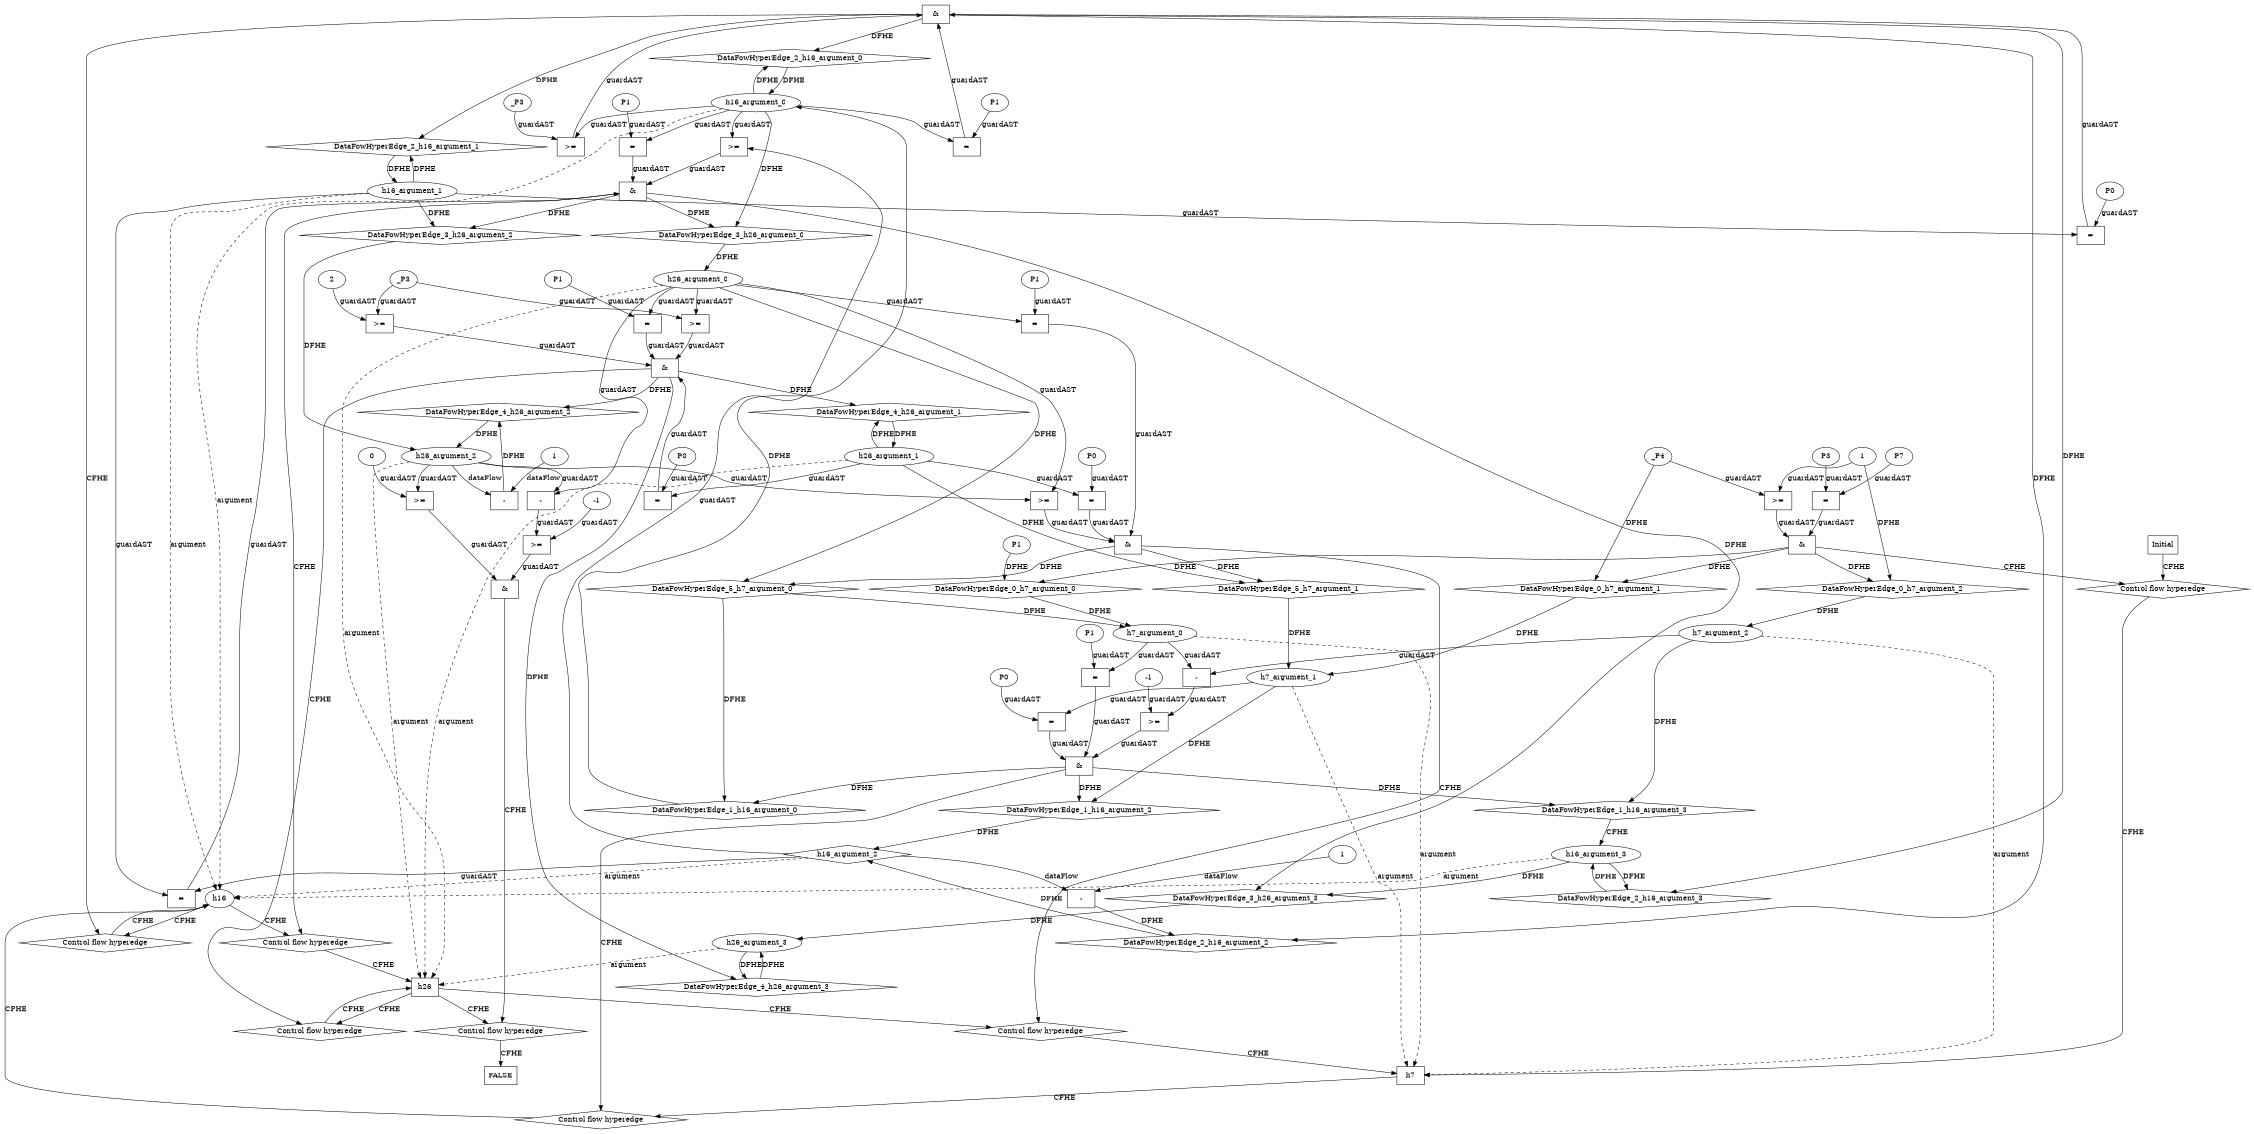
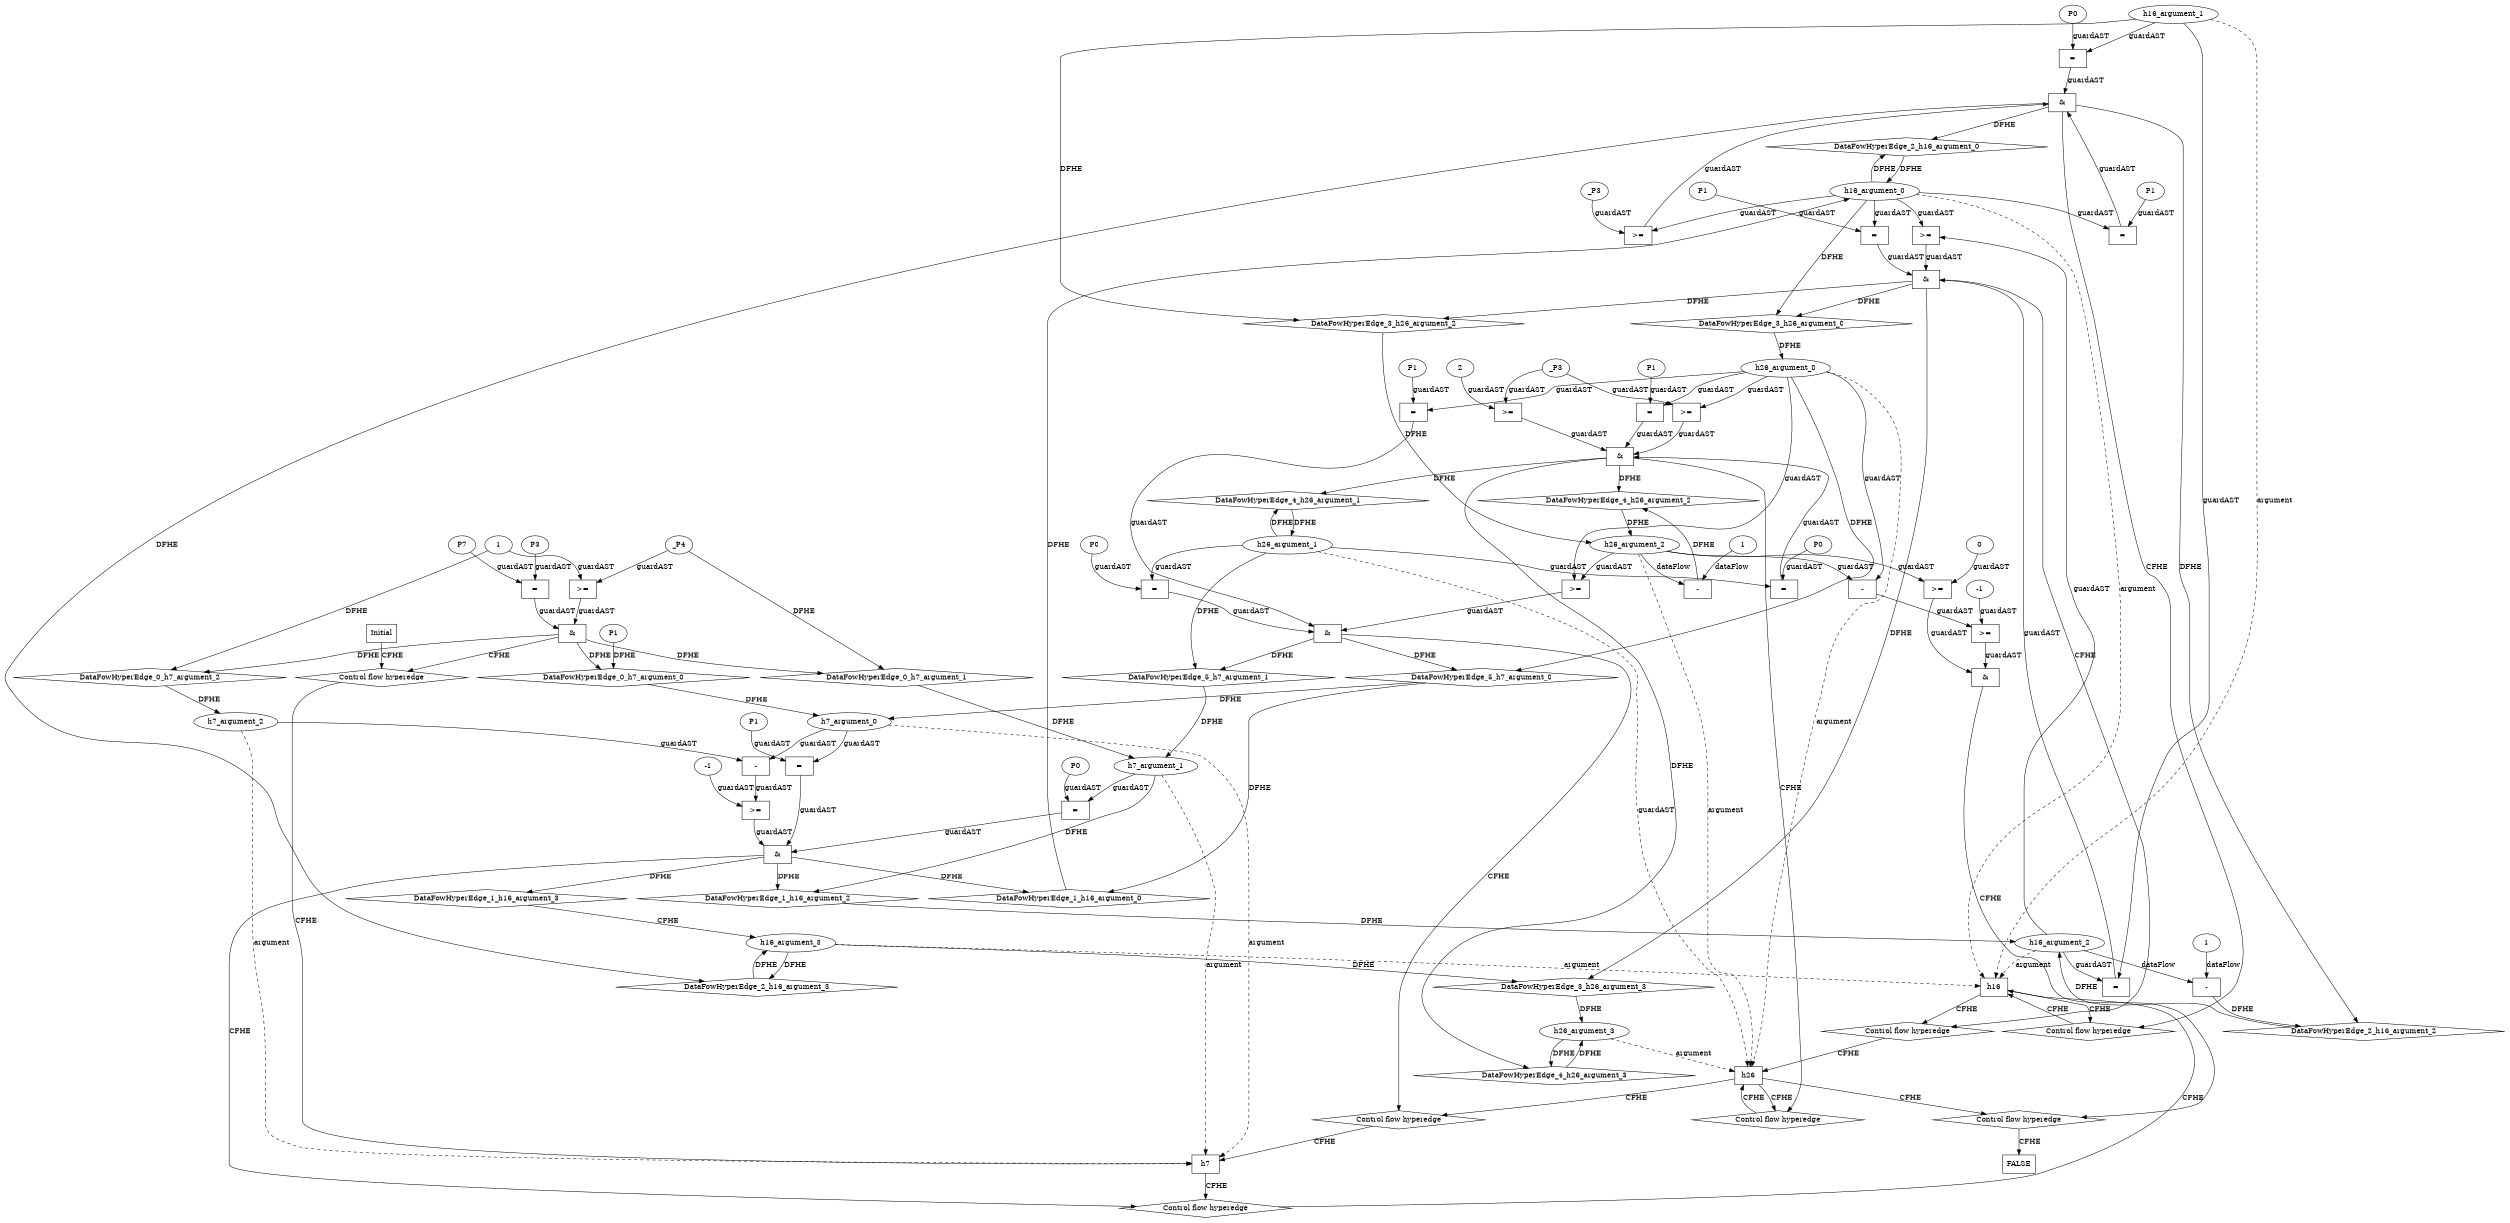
(407, 147) -> none
(1655, 714) -> none
(456, 722) -> (1656, 810)
(847, 855) -> (2060, 943)
(220, 899) -> (1994, 987)
